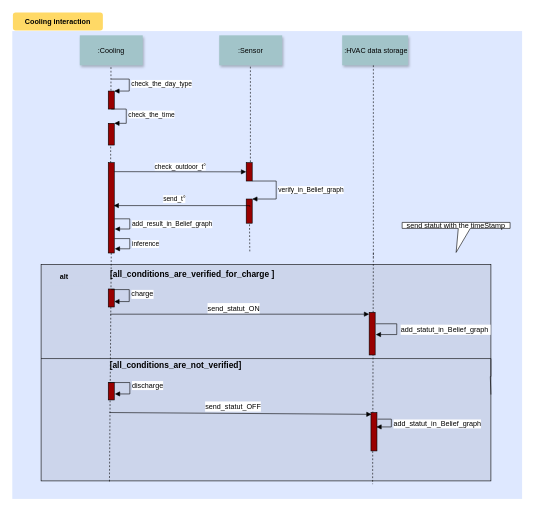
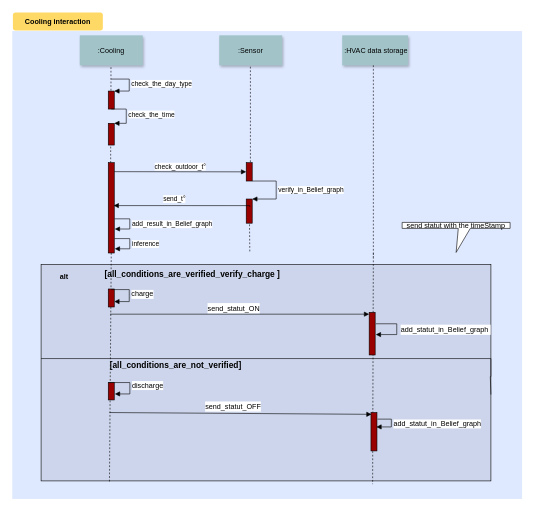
(190, 272) -> (190, 272)
